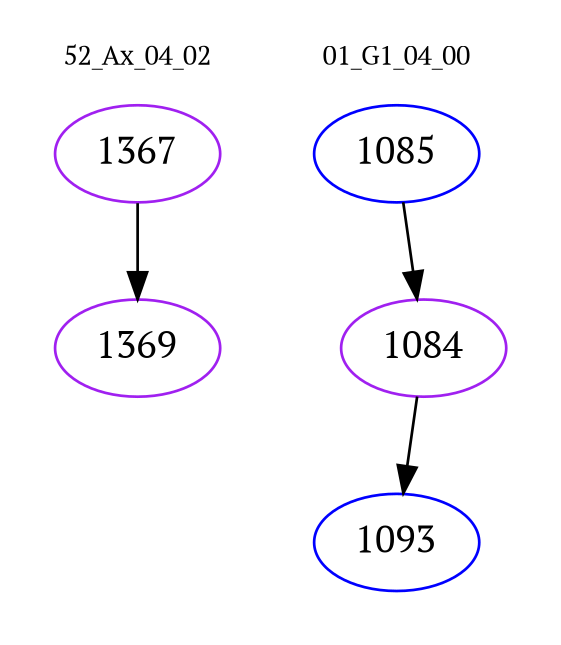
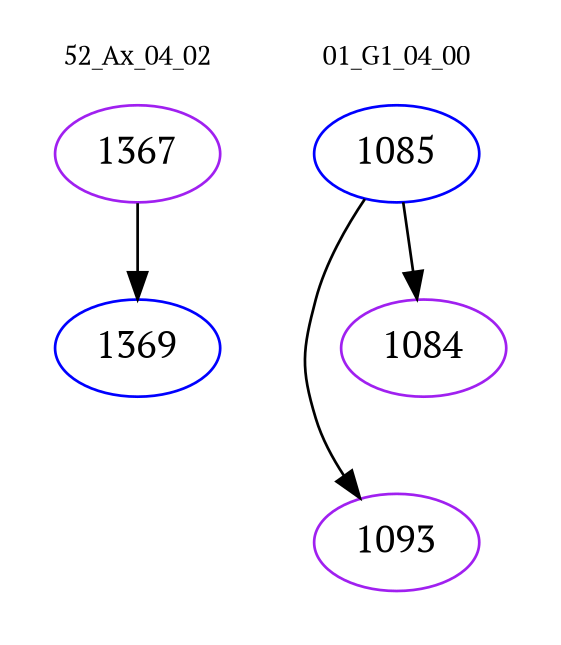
(138, 348) -> (138, 348)
(412, 431) -> (308, 335)
(397, 542) -> (397, 542)
